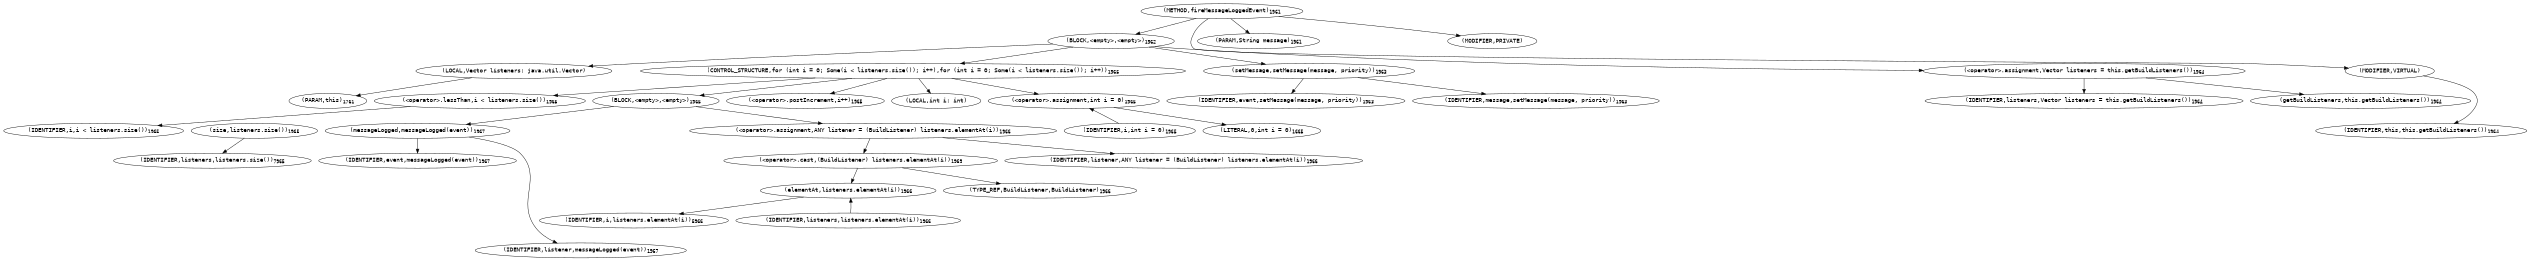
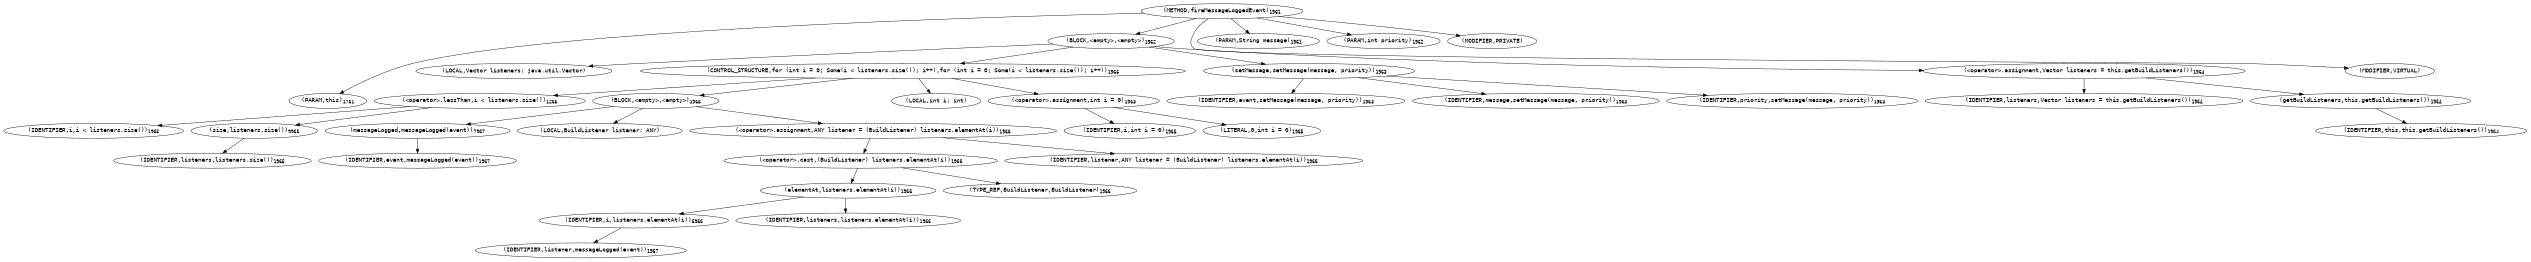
none -> (1383, 41)
(416, 86) -> (740, 29)
(2468, 88) -> (2389, 115)
(552, 100) -> (552, 100)
(1130, 100) -> (1130, 100)
(805, 101) -> none
none -> (1792, 101)
none -> (366, 116)
(1106, 117) -> (1098, 115)
(294, 130) -> (294, 130)
(479, 130) -> (479, 130)
(1298, 130) -> (1298, 130)
none -> (600, 131)
(279, 160) -> (279, 160)
(957, 160) -> (957, 160)
(530, 174) -> (609, 234)
(851, 208) -> (845, 204)
